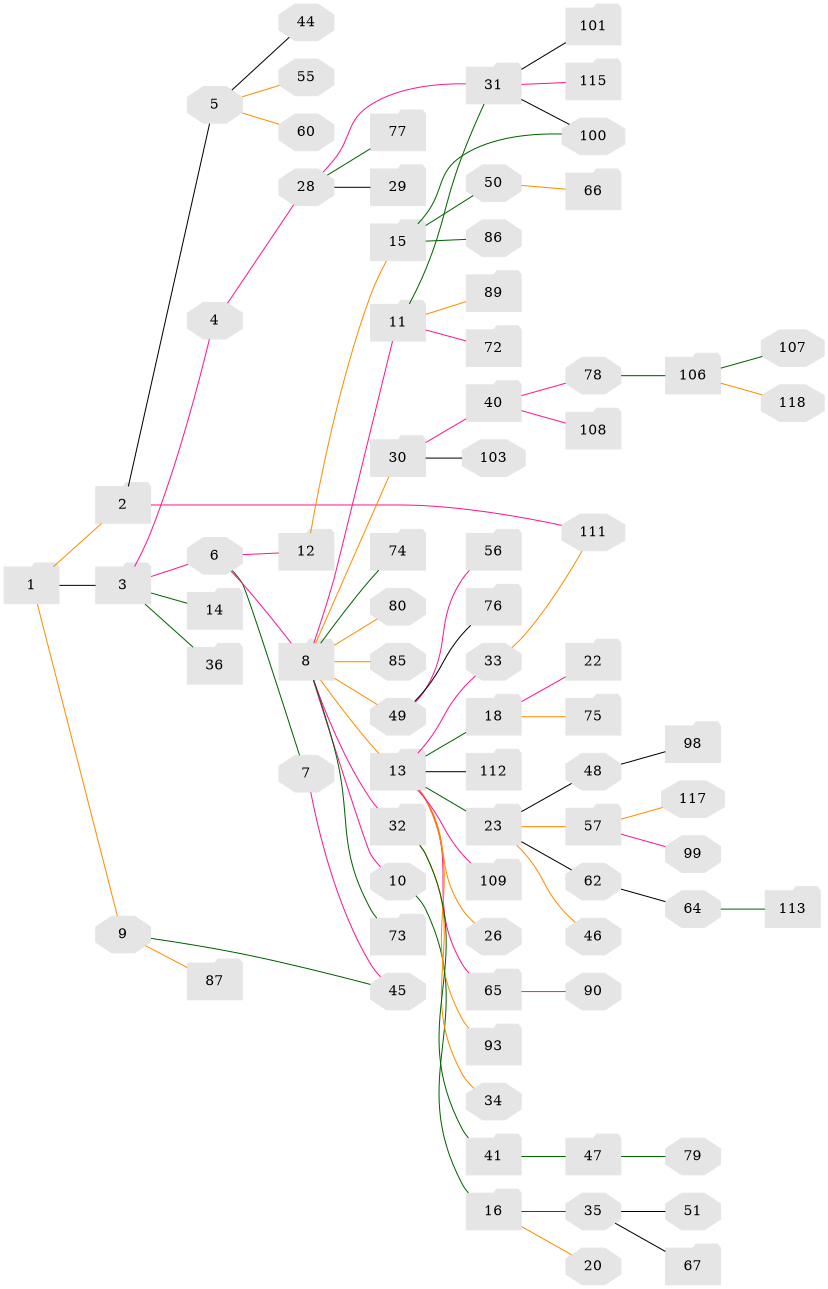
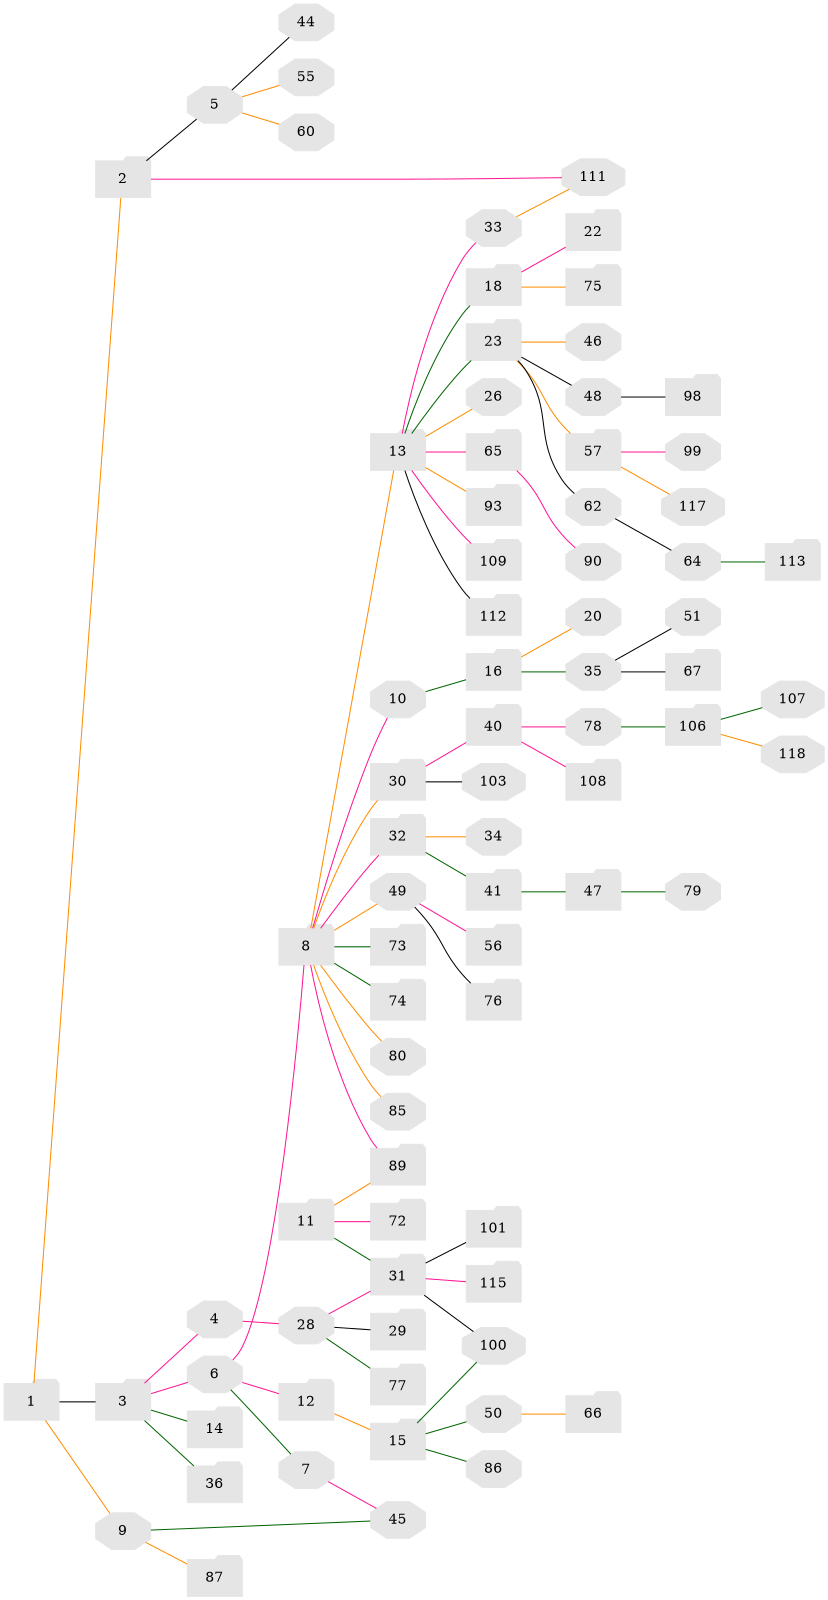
(355, 493) -> (335, 1060)
